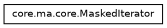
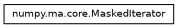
(83, 14) -> (89, 14)
